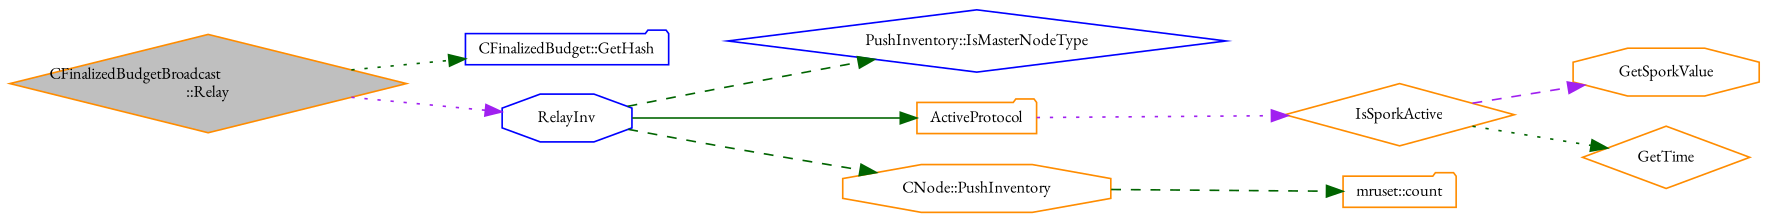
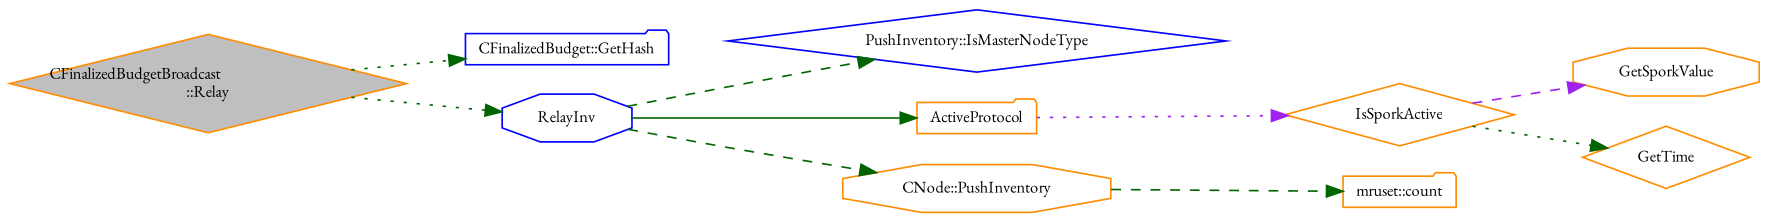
(418, 104) -> (418, 104)
